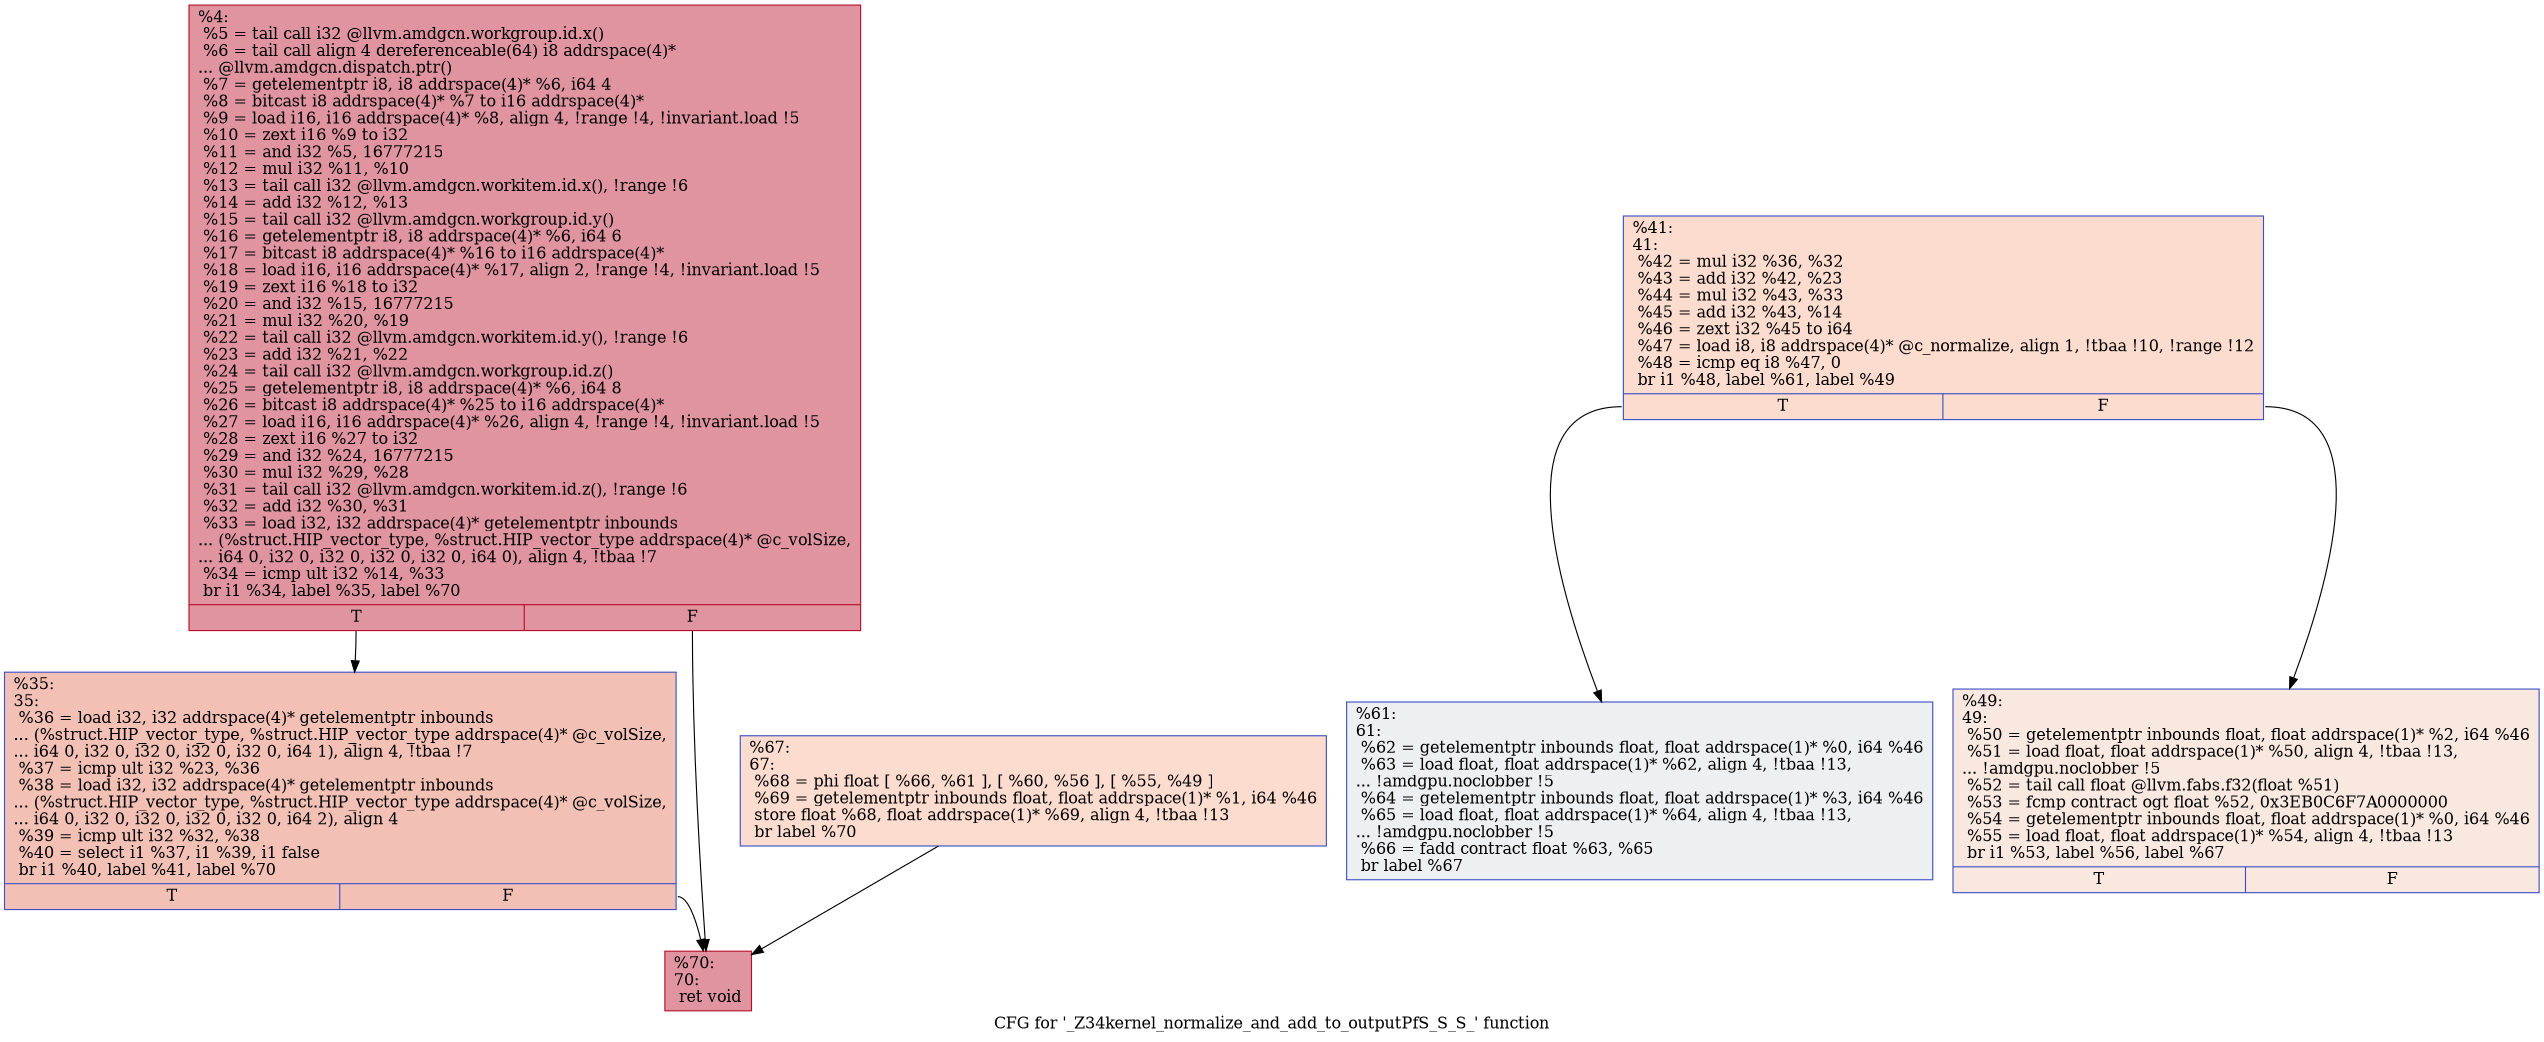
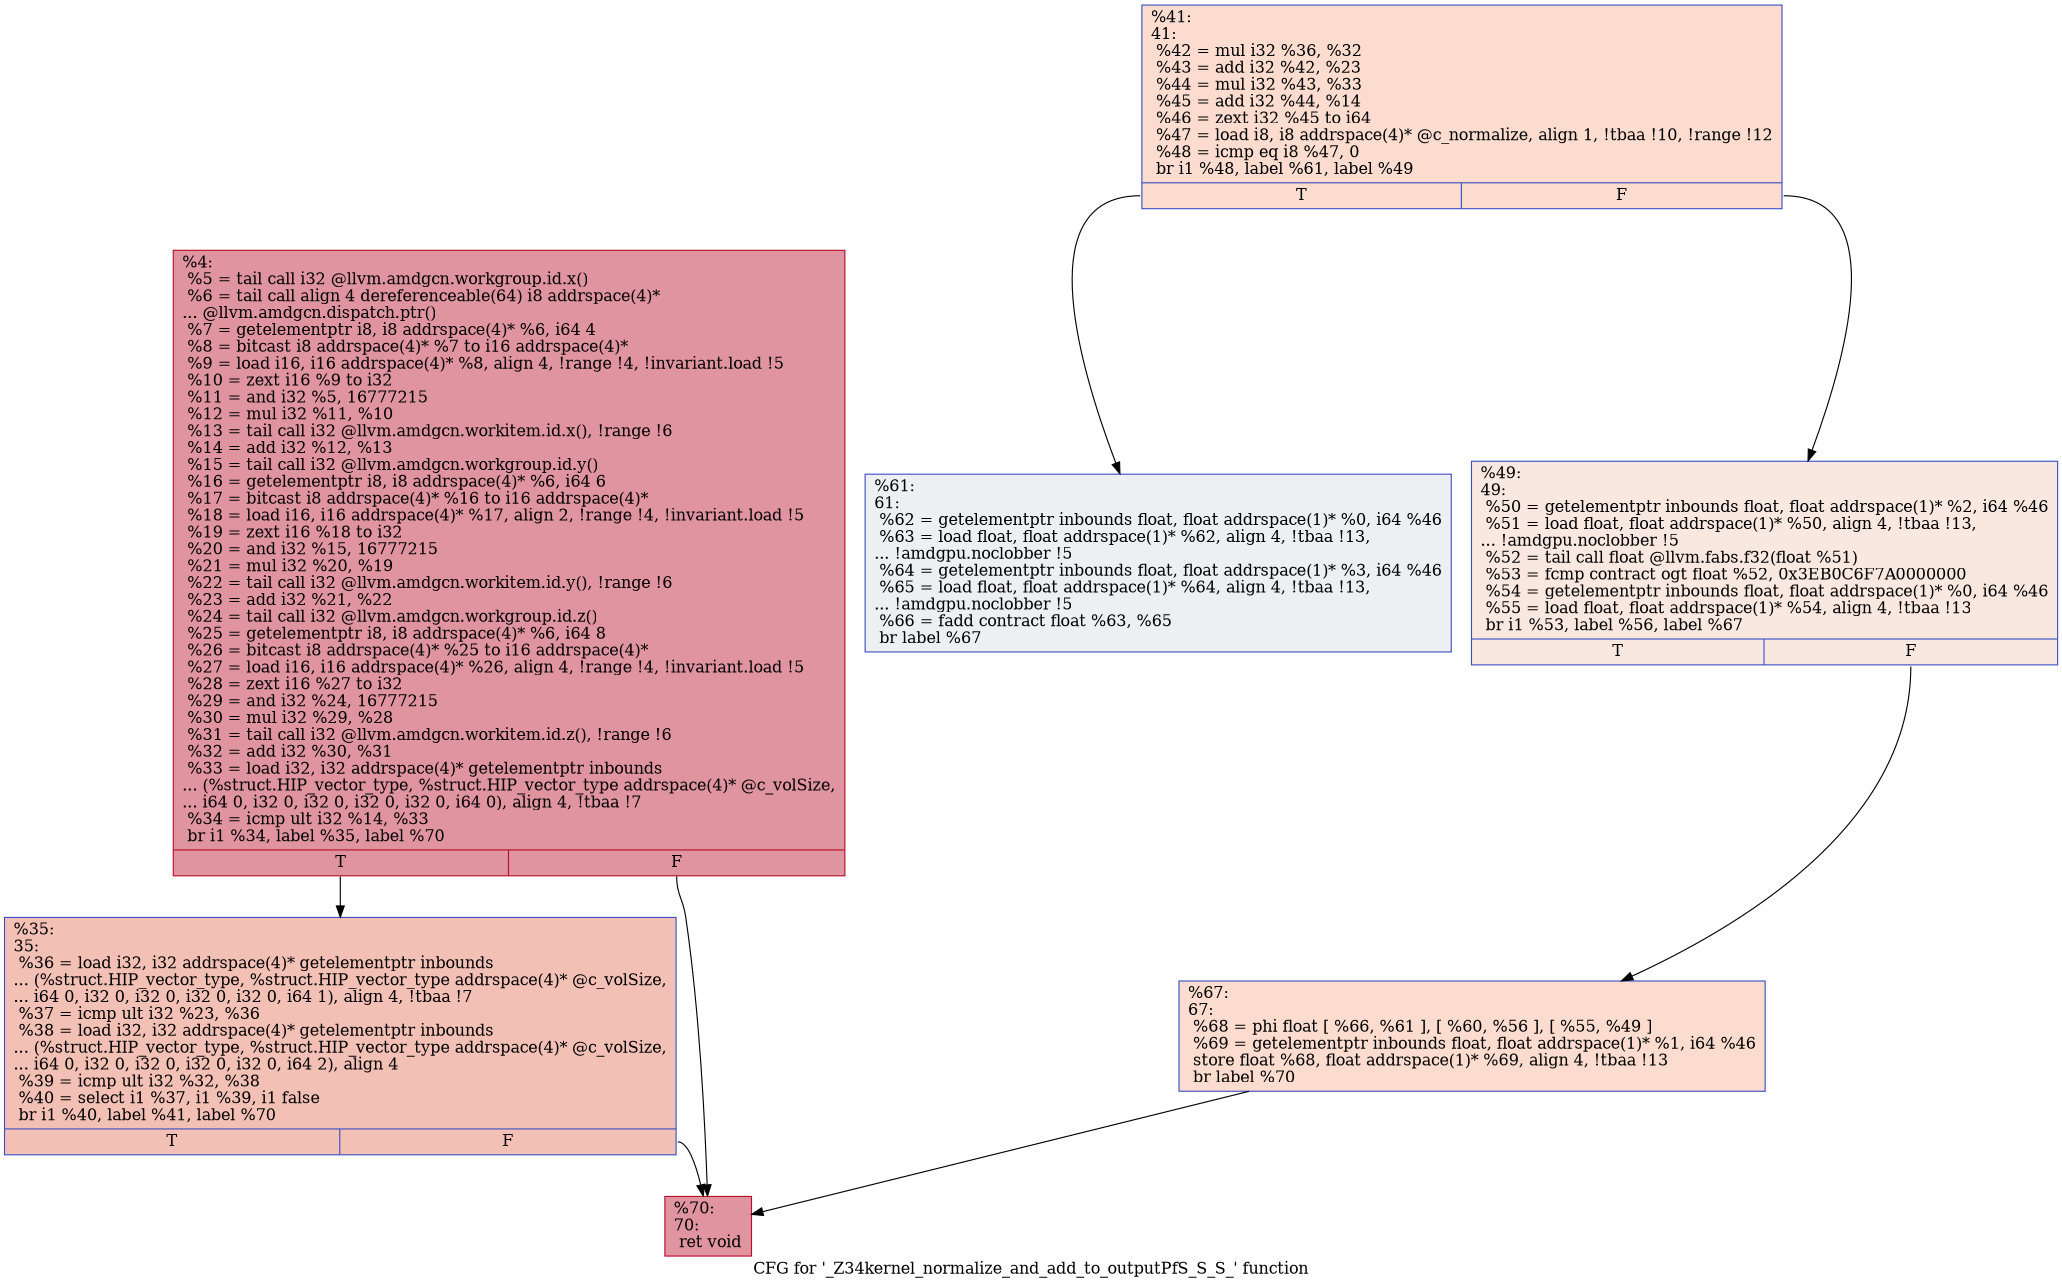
(1738, 313) -> (1256, 102)
none -> (1816, 858)
